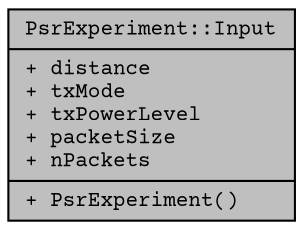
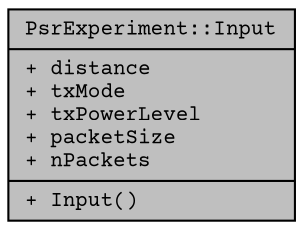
(133, 200) -> (83, 200)
